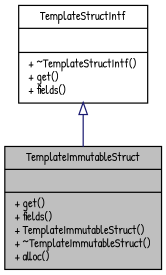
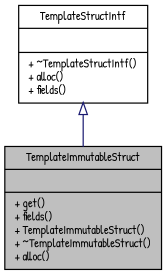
(44, 77) -> (46, 77)
